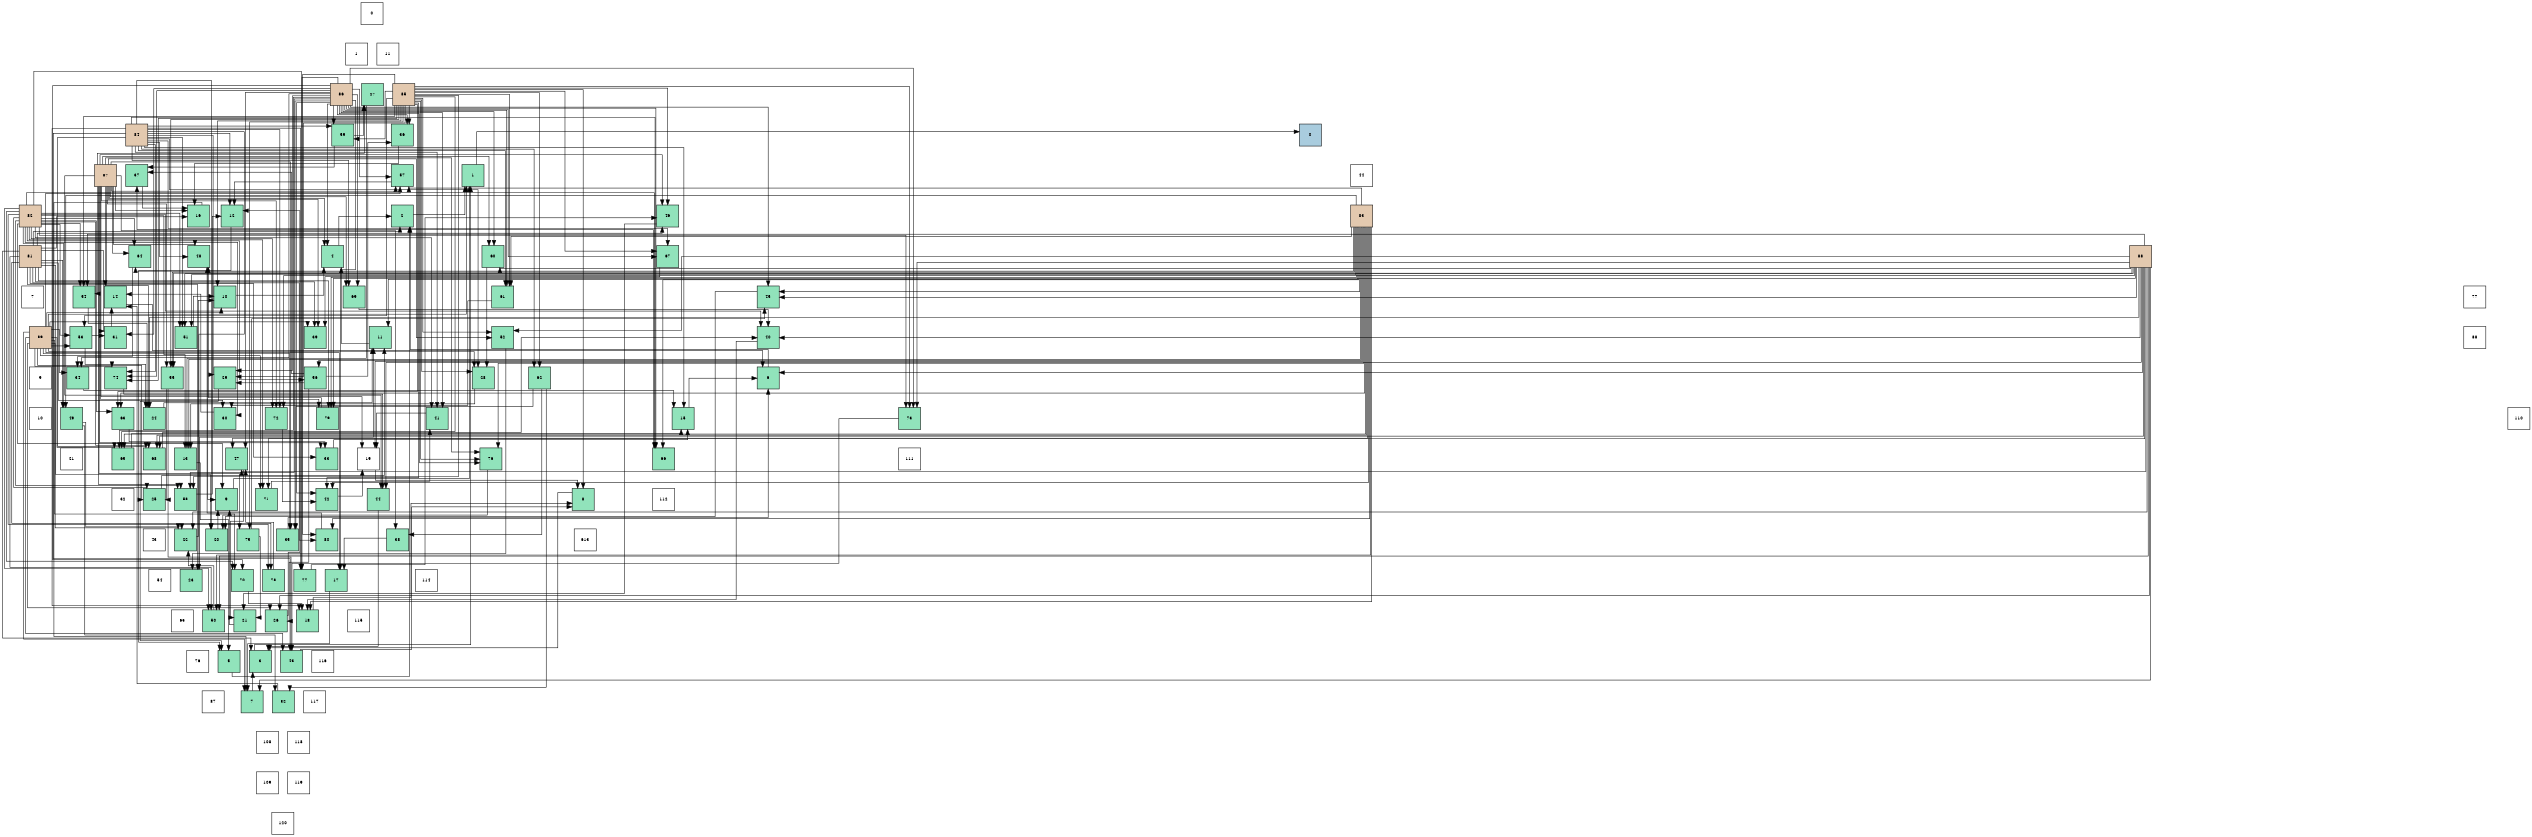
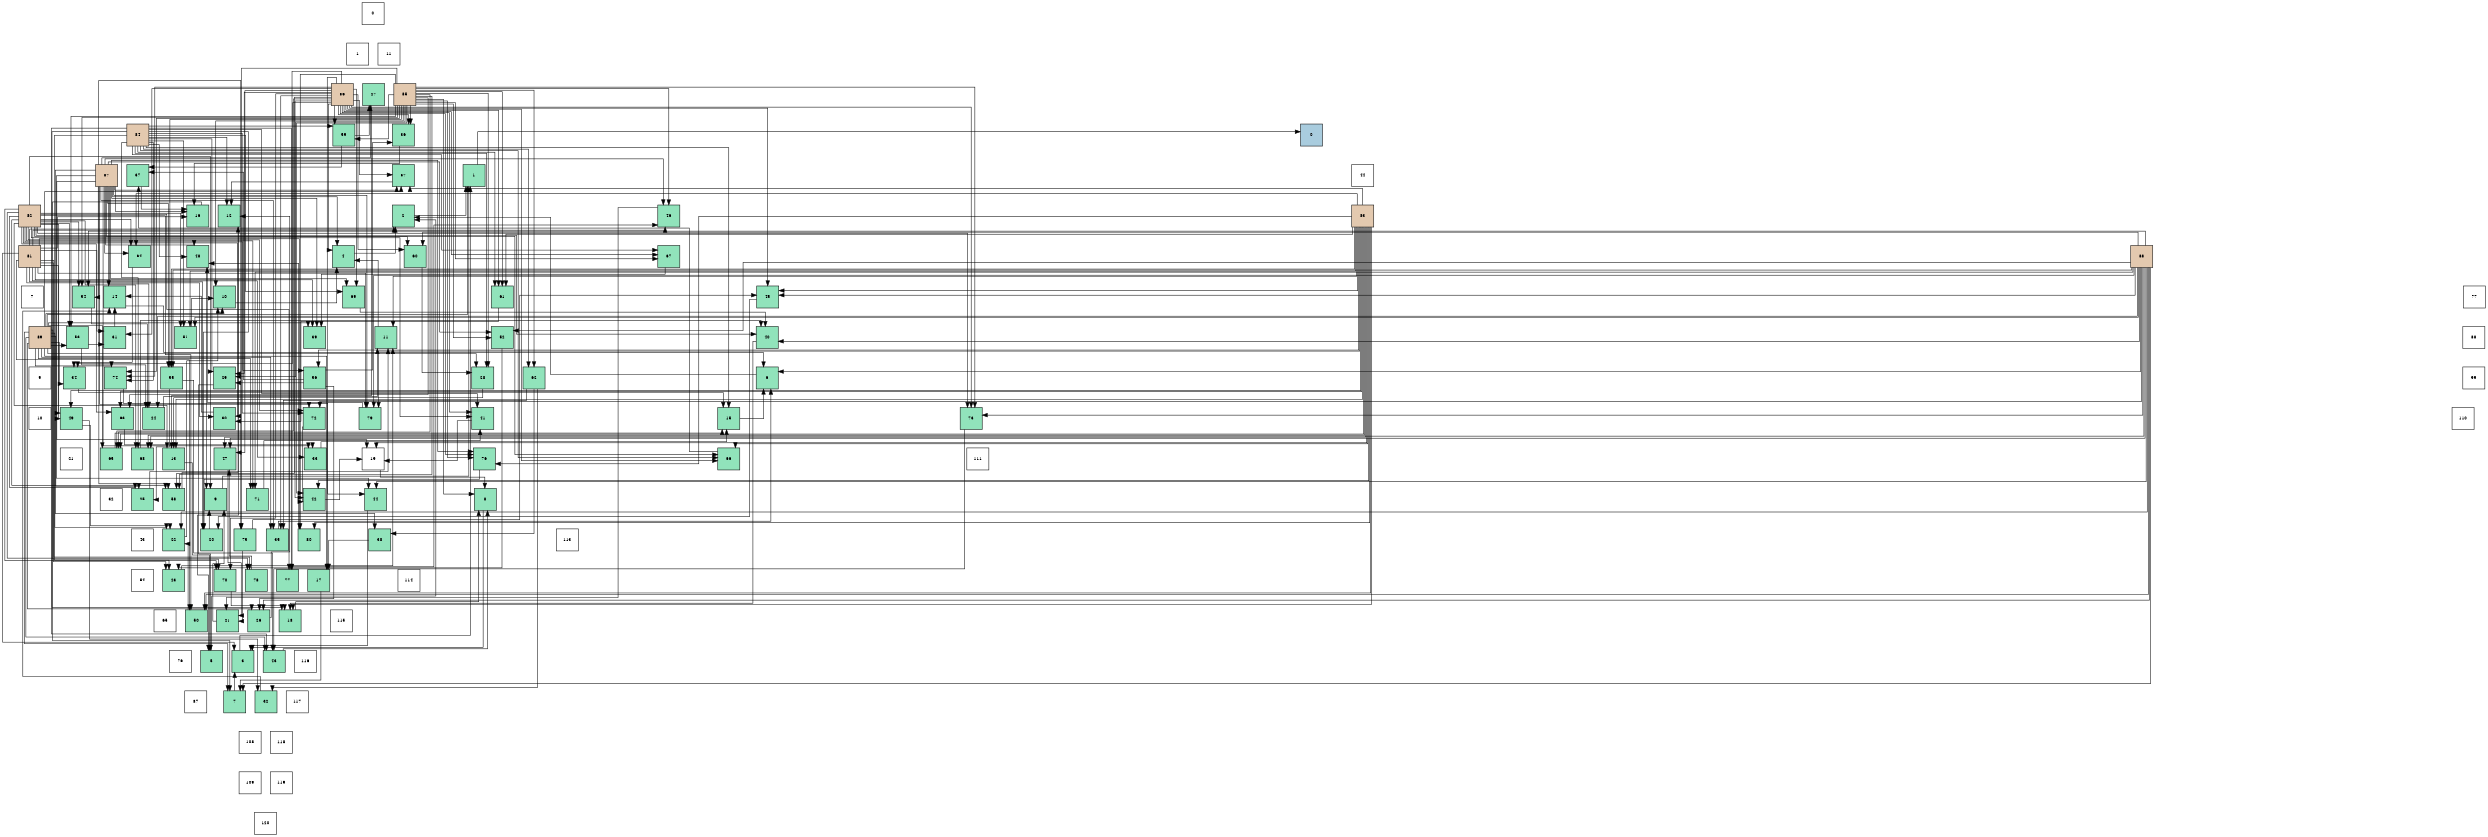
none -> (2474, 378)
(664, 499) -> none
(585, 540) -> (567, 540)
